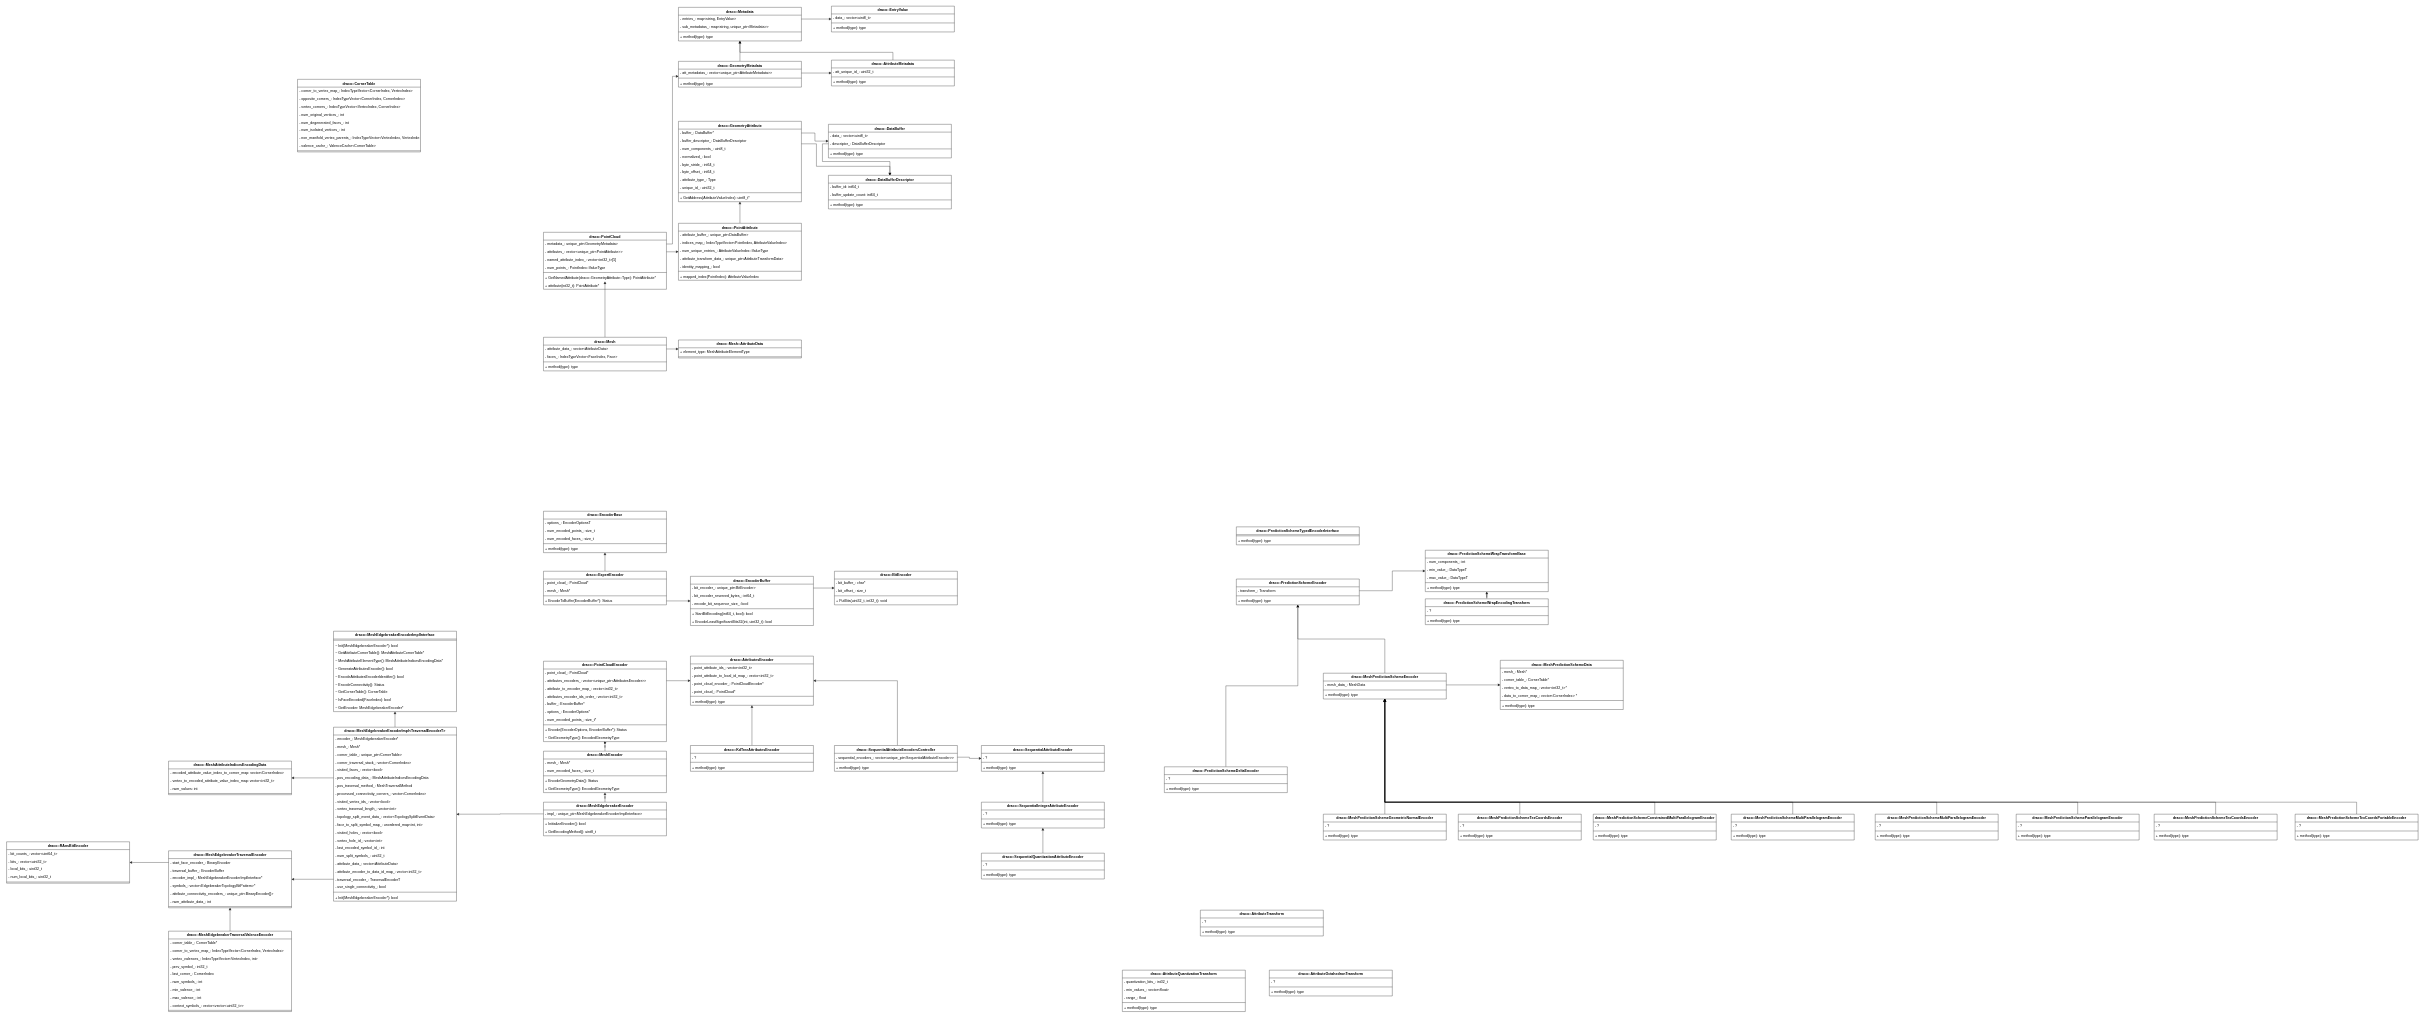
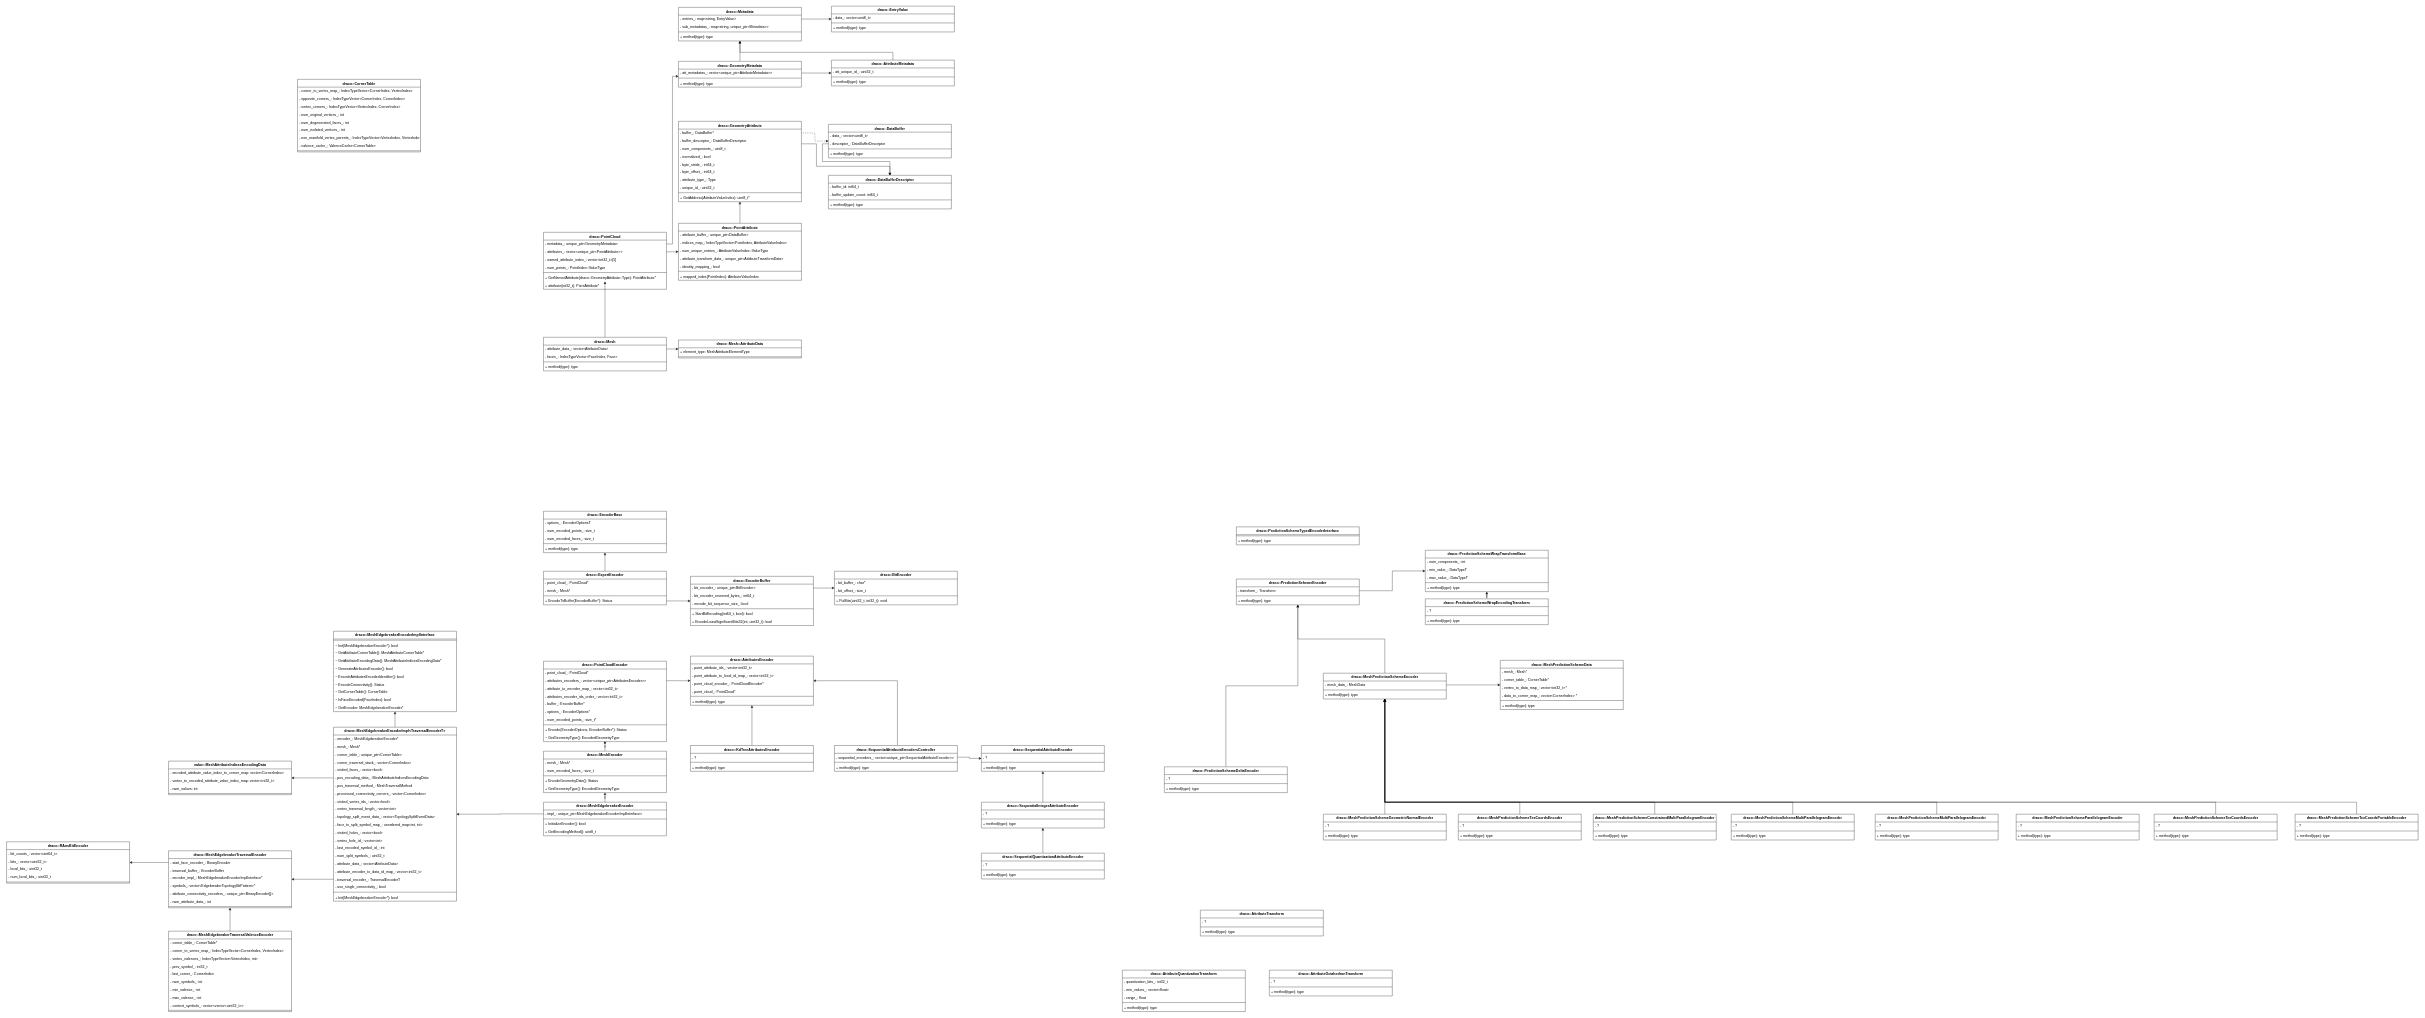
(815, 137) -> (815, 137)
(395, 661) -> (395, 661)
(230, 765) -> (230, 765)
(2078, 809) -> none
